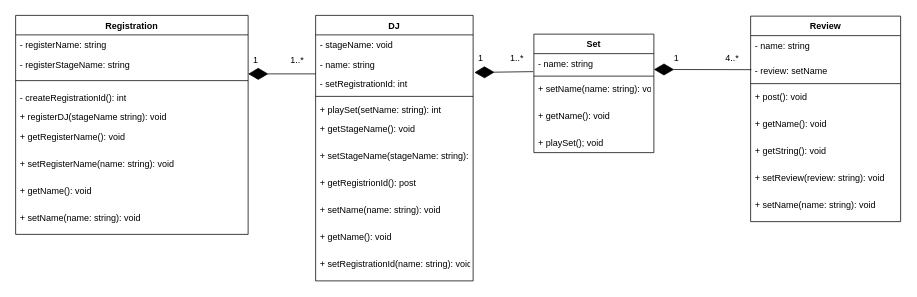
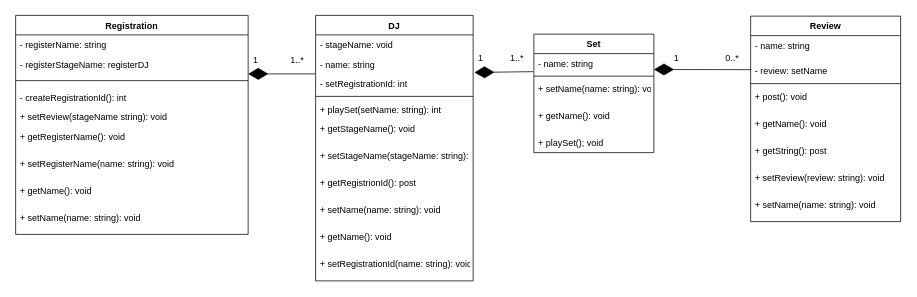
(732, 58) -> (732, 58)
(82, 65) -> (92, 65)
(102, 117) -> (100, 117)
(797, 151) -> (798, 151)
